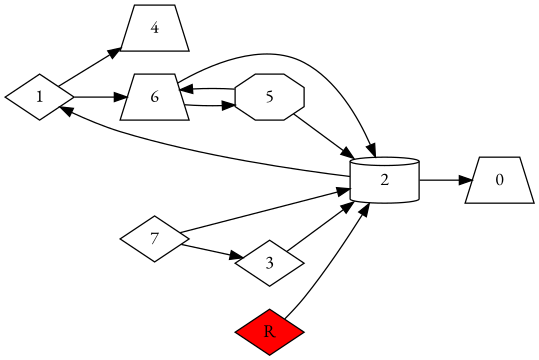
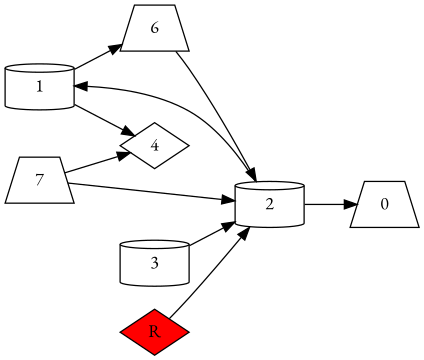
(155, 28) -> (155, 146)
(40, 97) -> (40, 87)
(270, 97) -> none
(155, 239) -> (40, 180)
(206, 250) -> (91, 165)
(270, 263) -> (155, 263)
